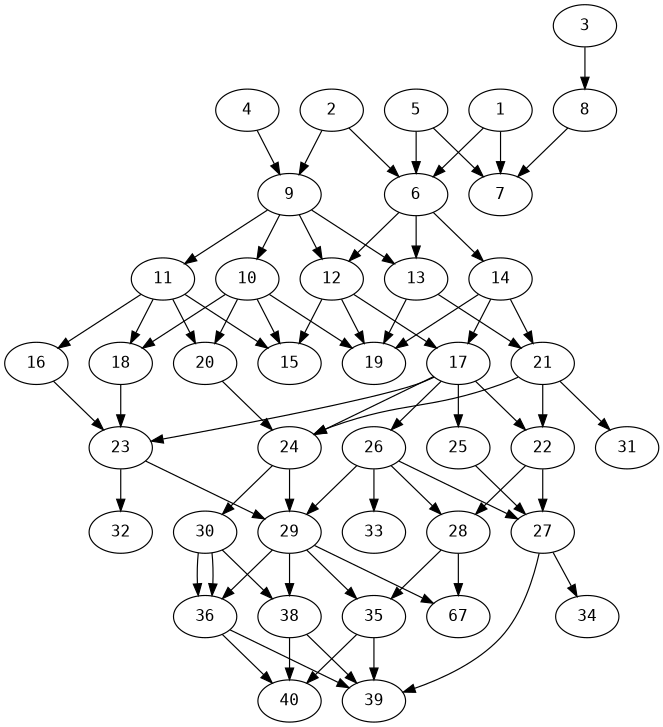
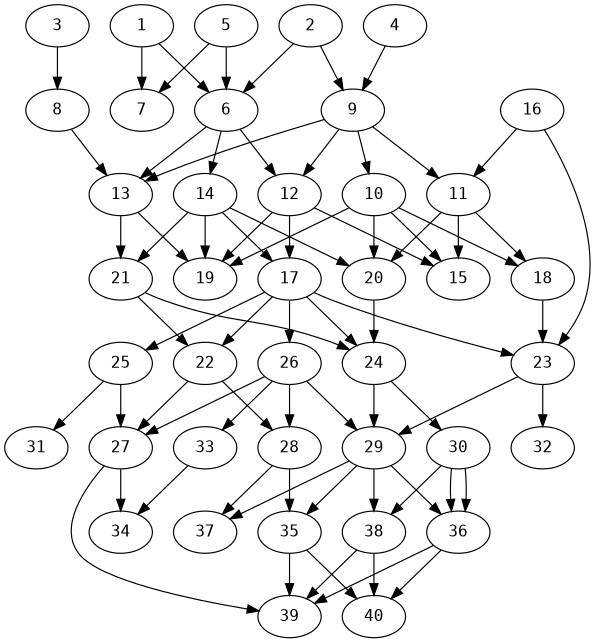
(547, 148) -> (85, 148)
none -> (281, 233)
(104, 318) -> (499, 148)
(581, 401) -> (83, 401)
none -> (167, 486)
(458, 617) -> (205, 532)
